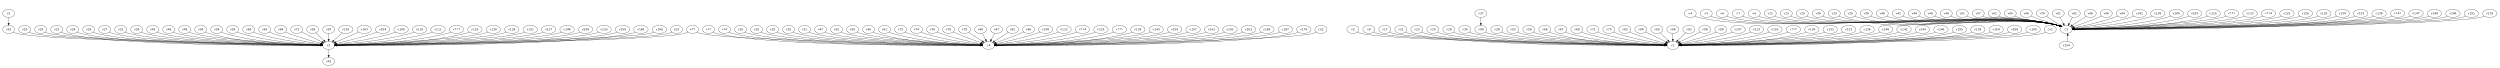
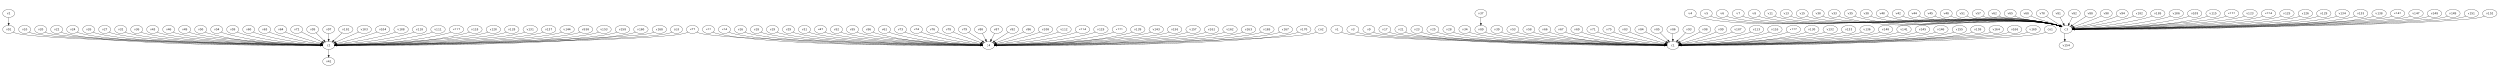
none -> (1337, 29)
(2068, 39) -> (2065, 36)
